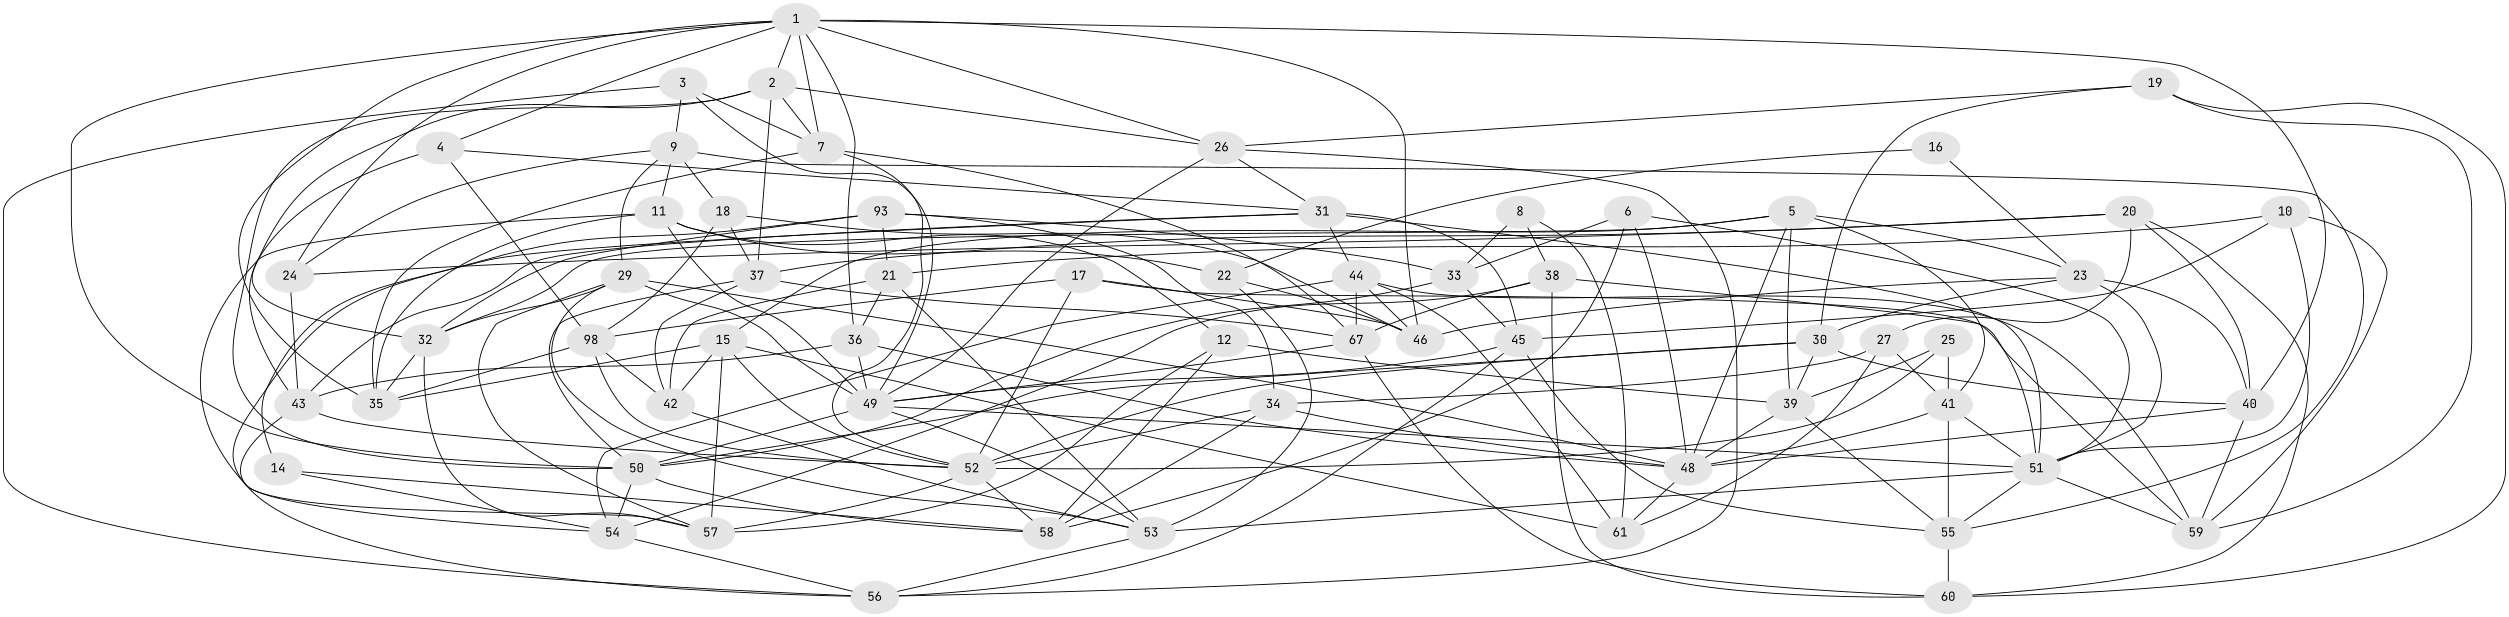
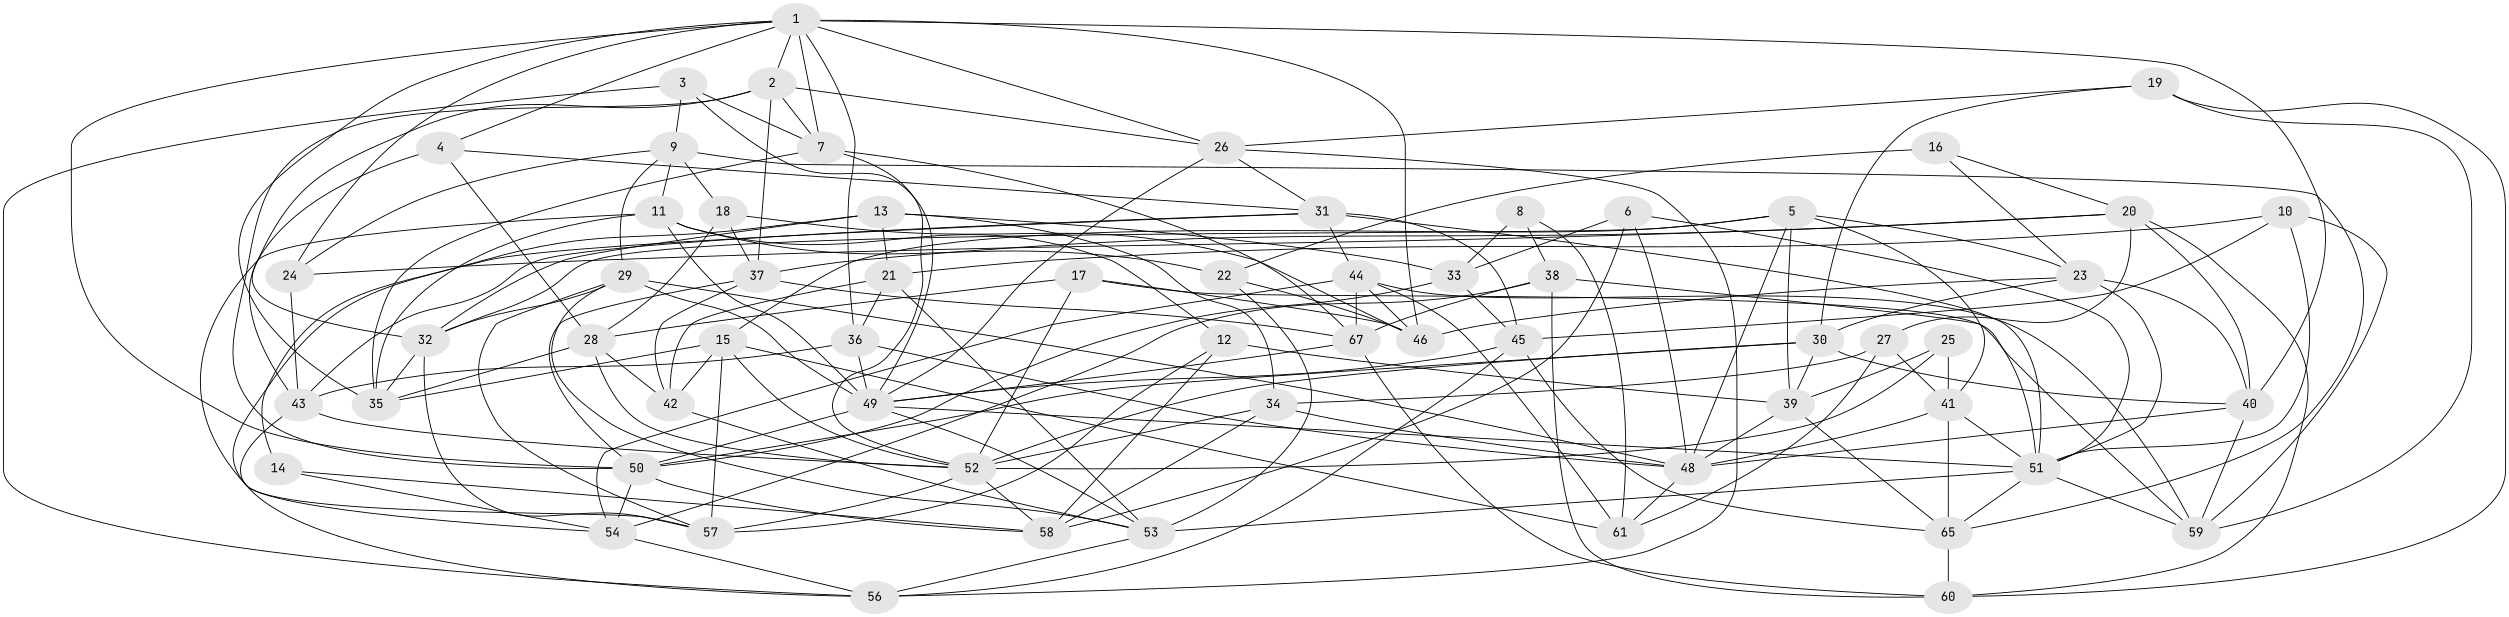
none -> (2044, 184)
(881, 212) -> (881, 212)
(591, 341) -> (591, 341)
(1948, 533) -> (1948, 533)
